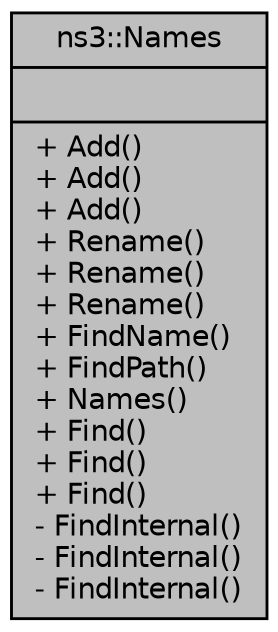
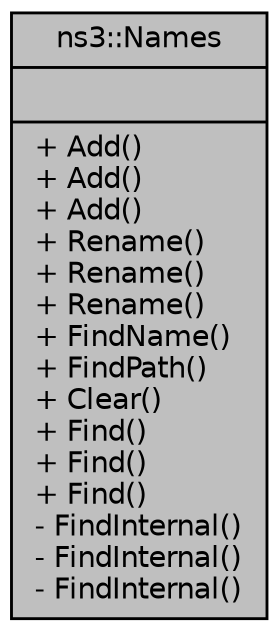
(112, 400) -> (99, 400)
